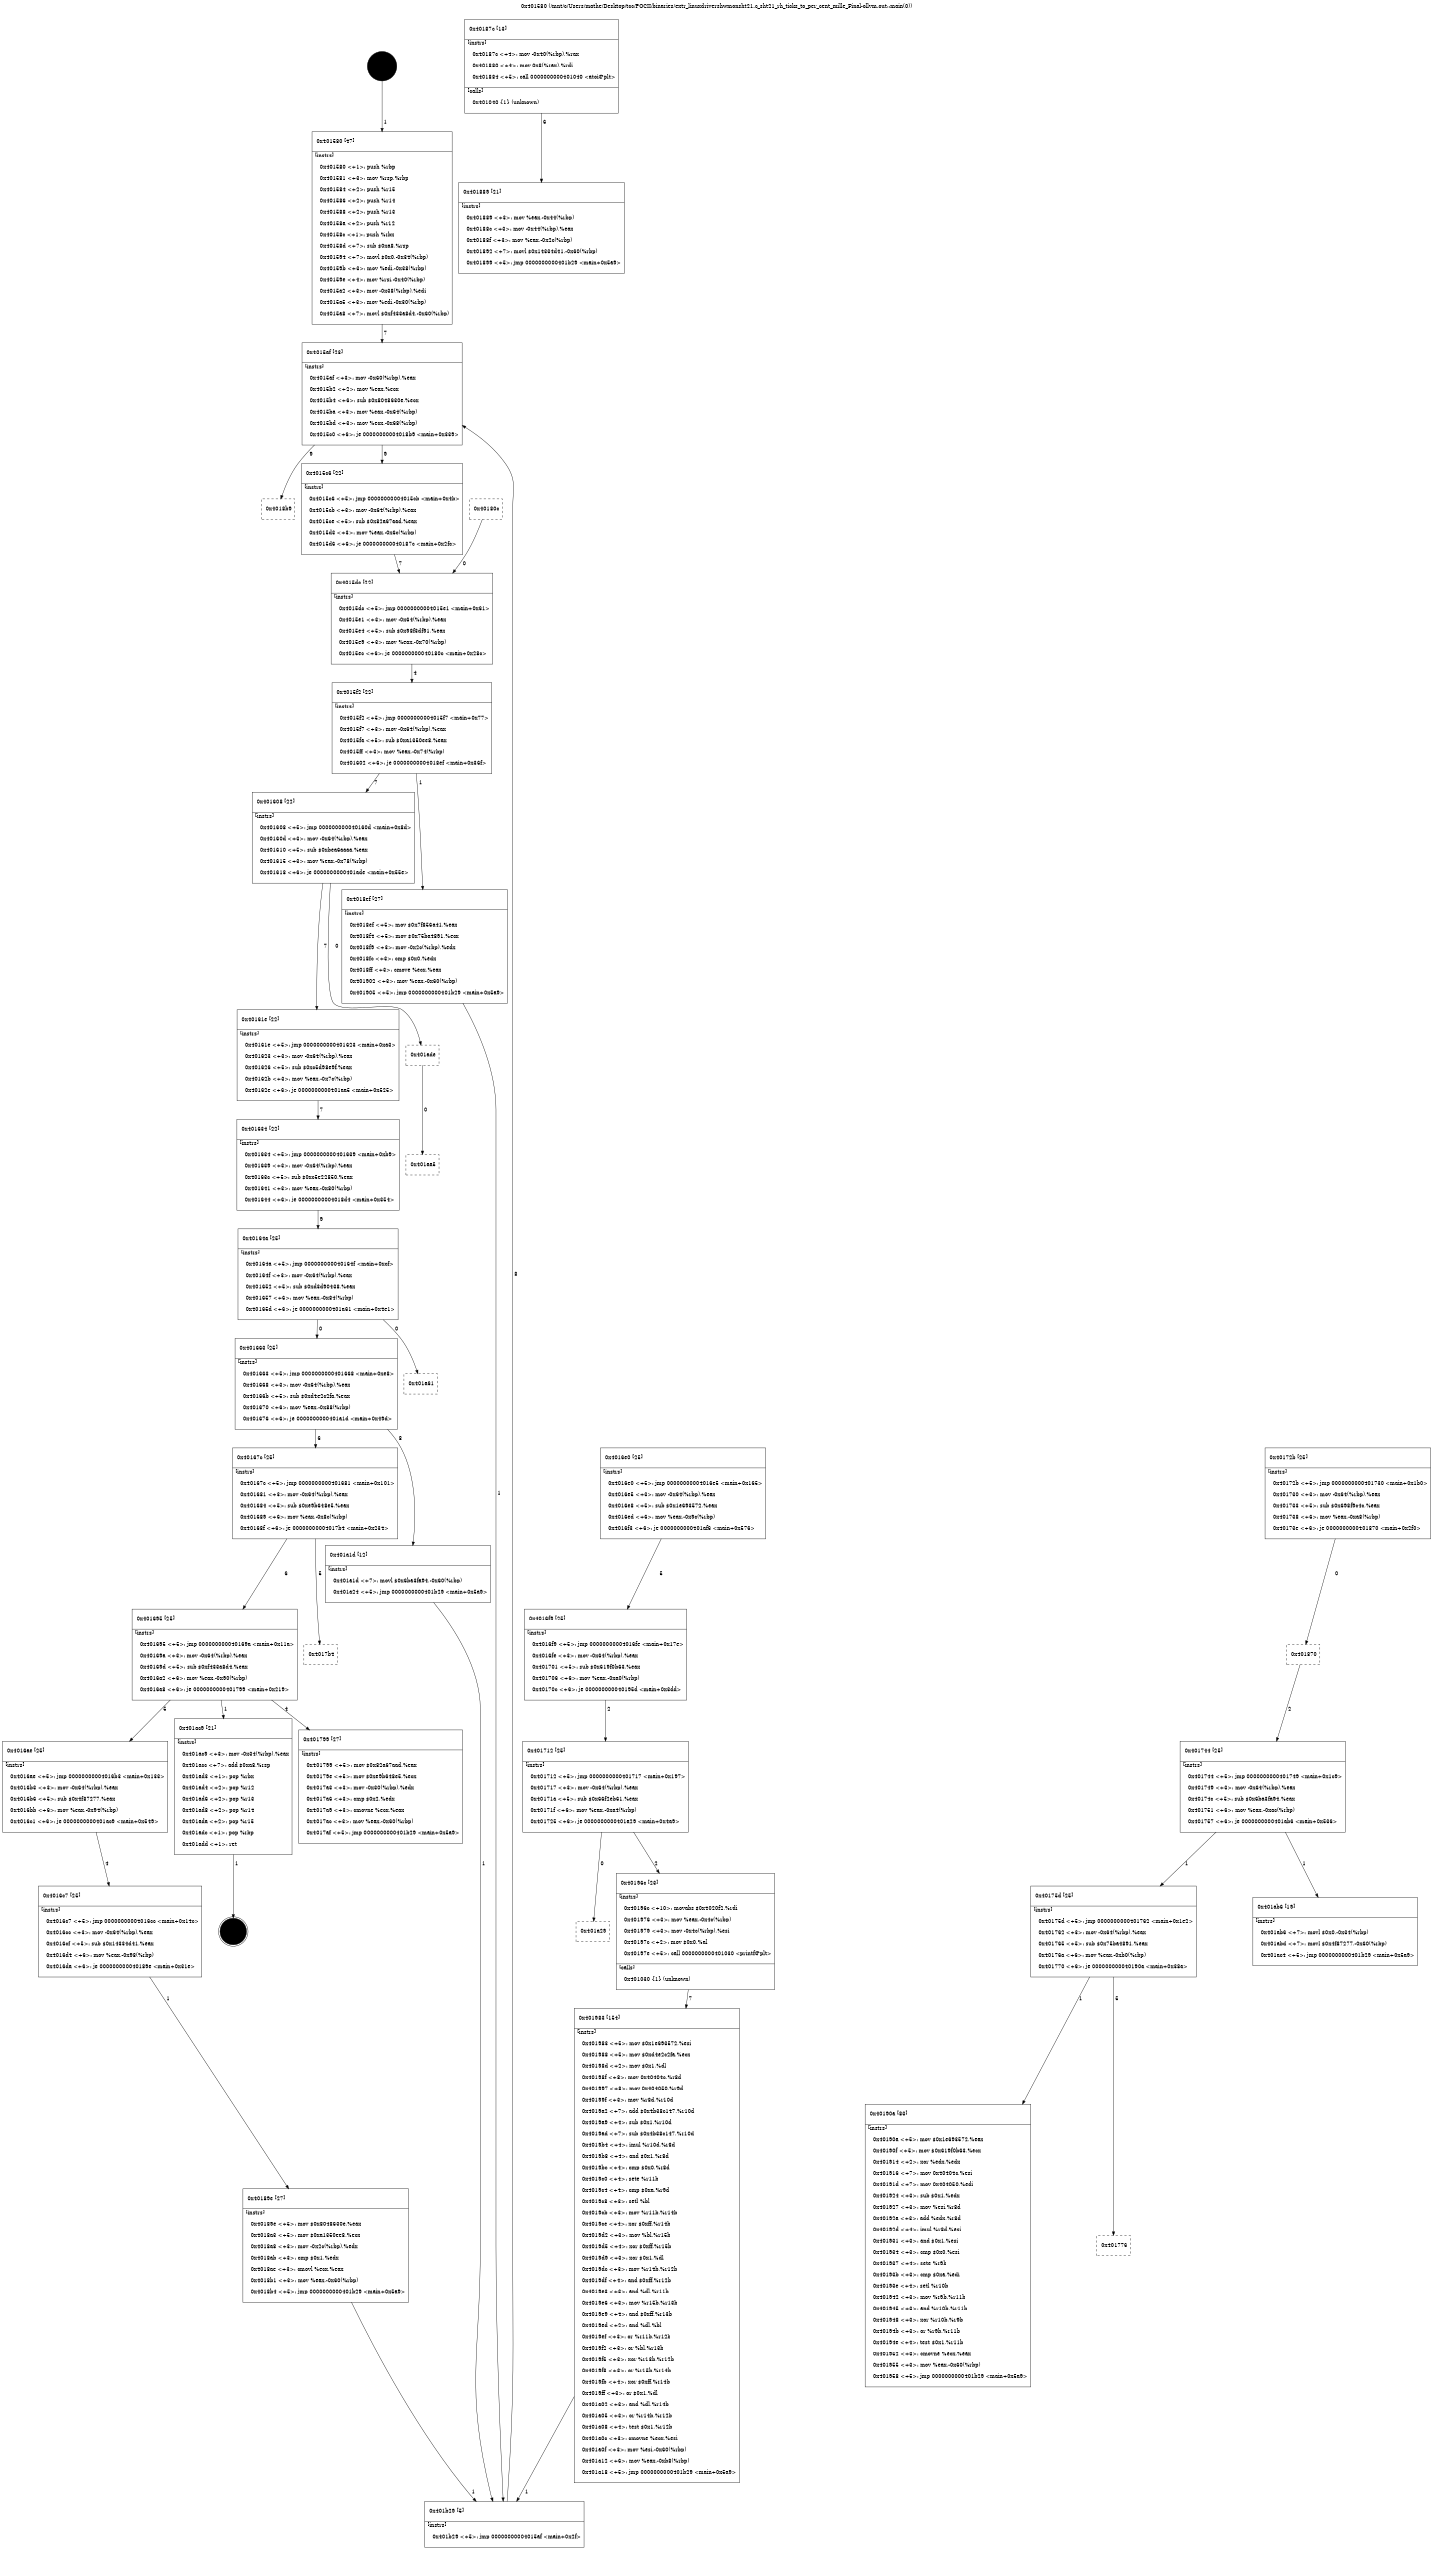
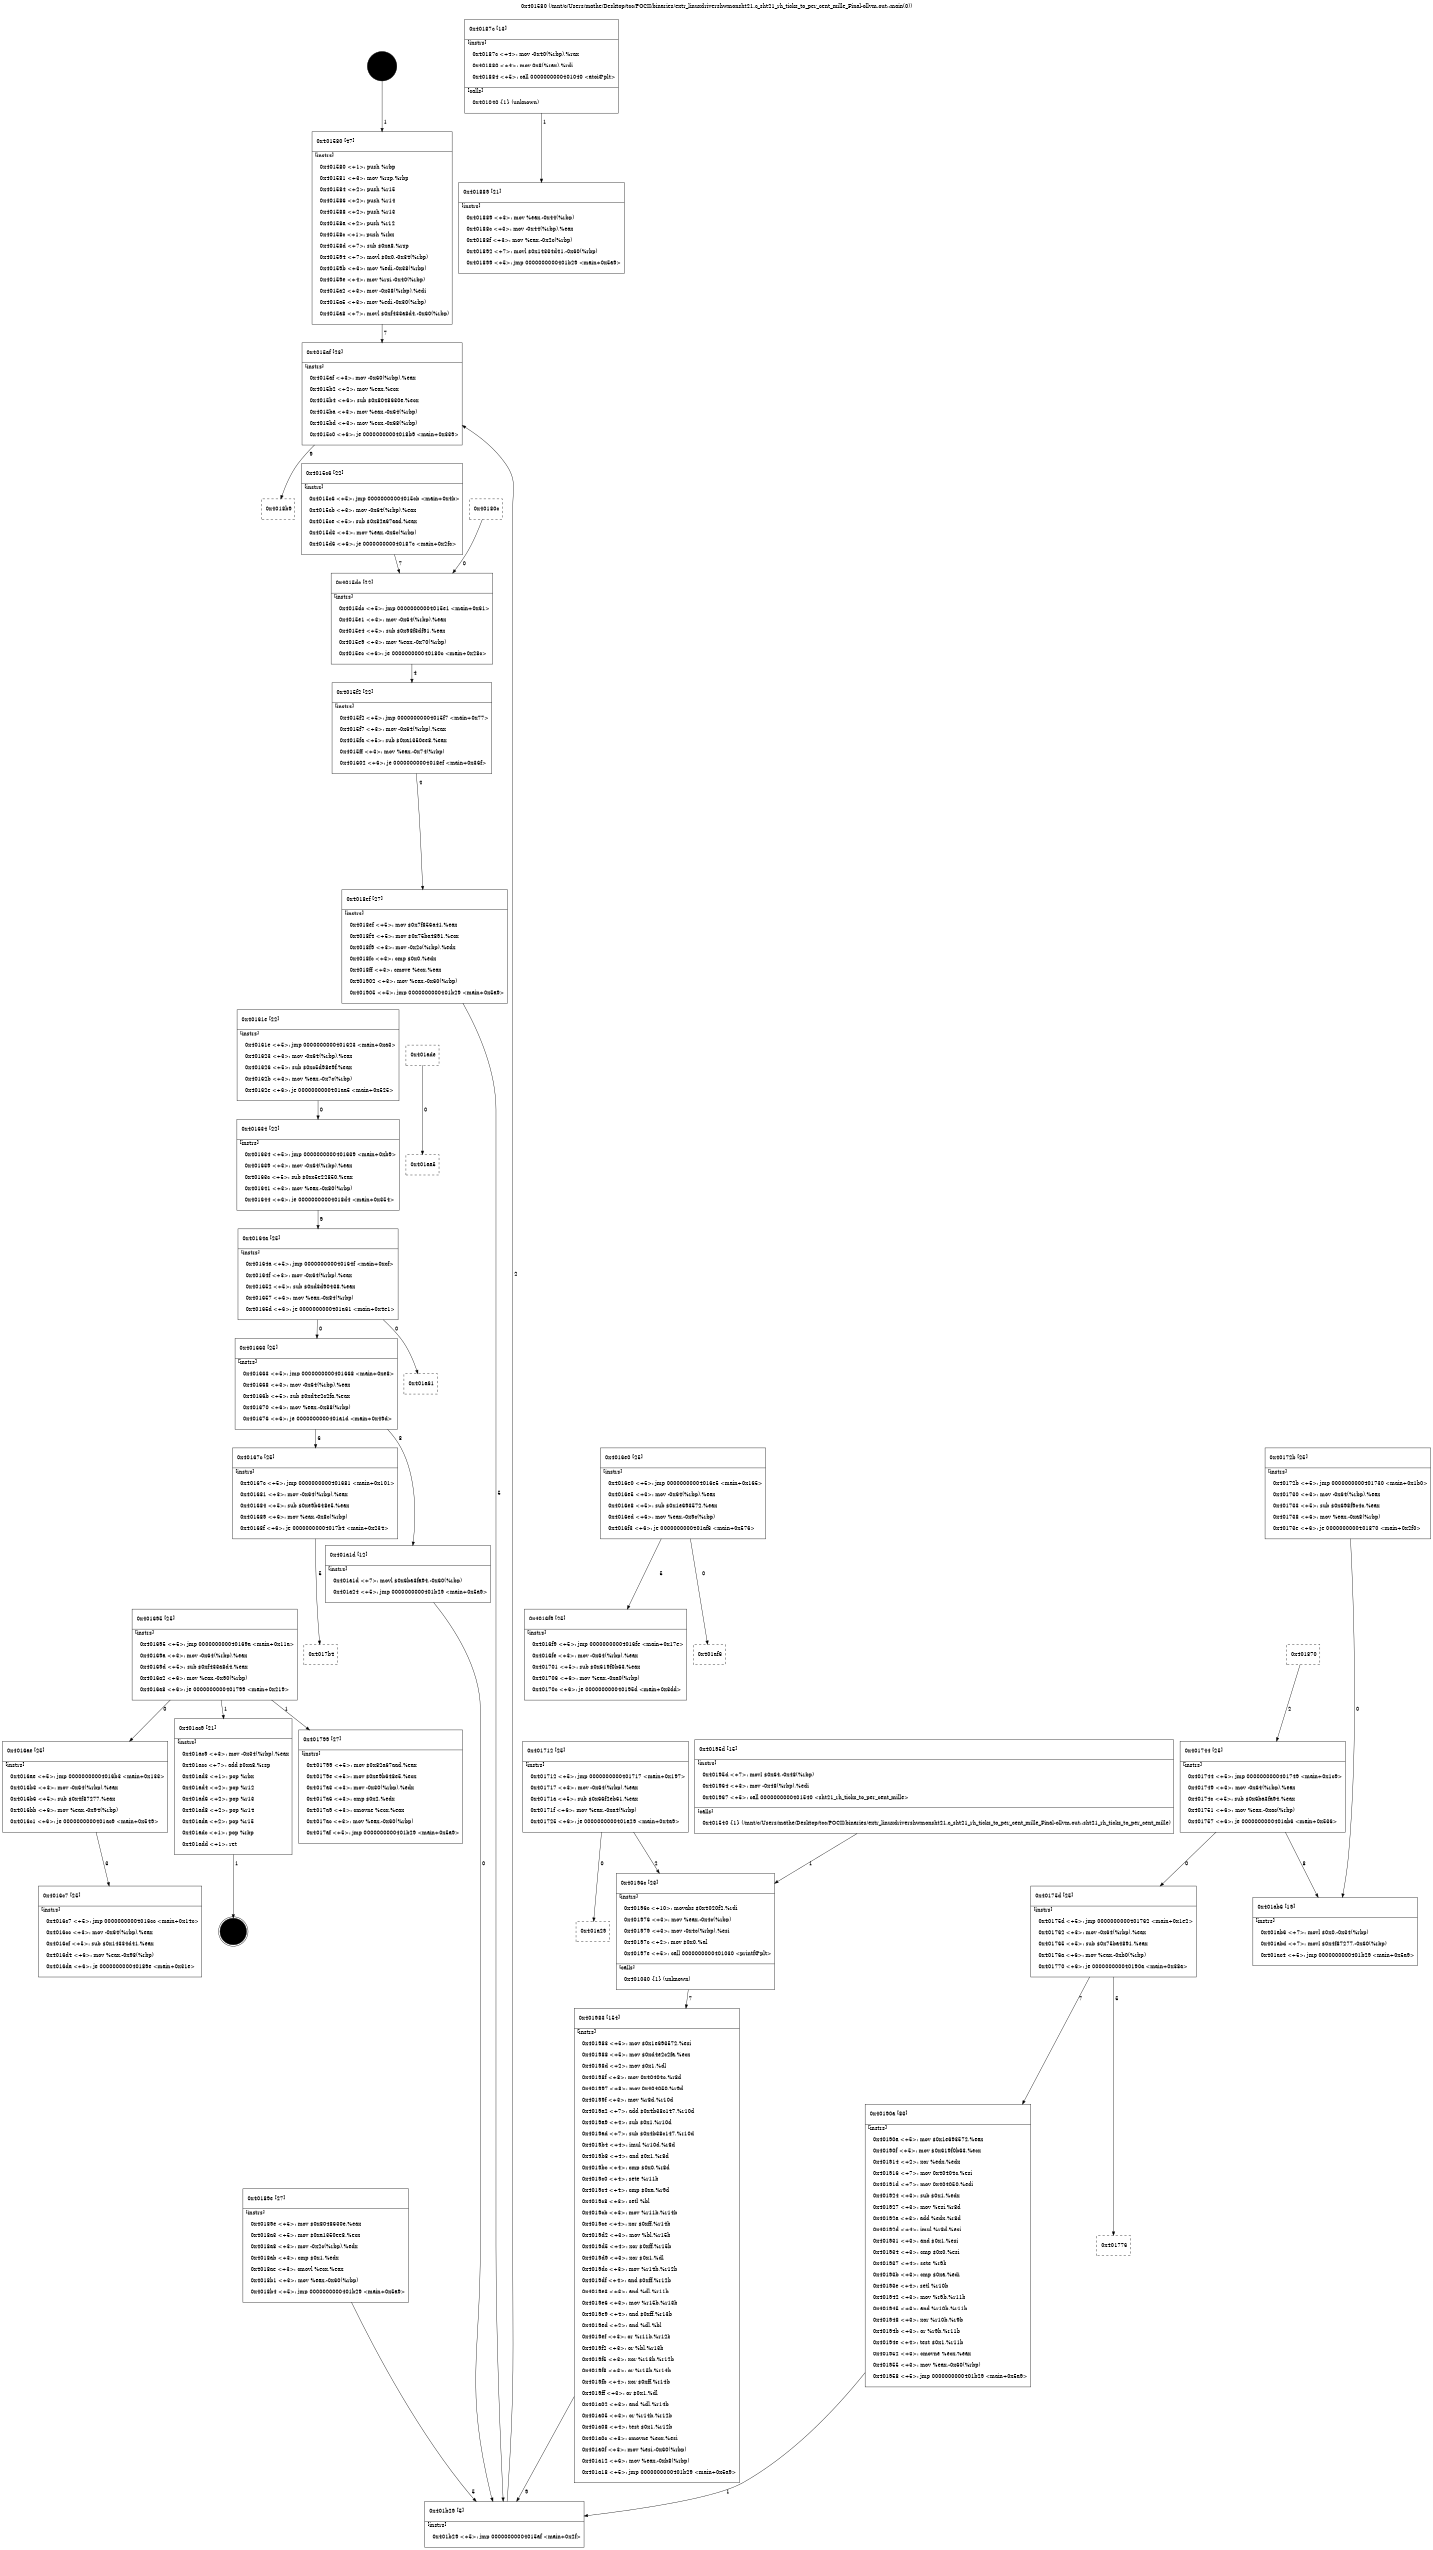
(544, 122) -> (544, 122)
(382, 452) -> none
(420, 783) -> (420, 783)
(333, 838) -> none
(321, 1110) -> (321, 1110)
(515, 1274) -> (515, 1274)
(499, 1493) -> (499, 1493)
(266, 1572) -> none
(1321, 1590) -> (1354, 1717)
none -> (709, 1655)
(164, 1709) -> (164, 1709)
(286, 1709) -> (286, 1709)
(606, 1719) -> none
none -> (934, 1787)
(106, 1864) -> (106, 1864)
(483, 1864) -> (483, 1864)
(1186, 1864) -> (1186, 1864)
(1303, 1864) -> (1303, 1864)
(1080, 1999) -> (1080, 1999)
(218, 2081) -> none
none -> (746, 2481)
(473, 2492) -> (473, 2492)
(526, 2492) -> (526, 2492)
